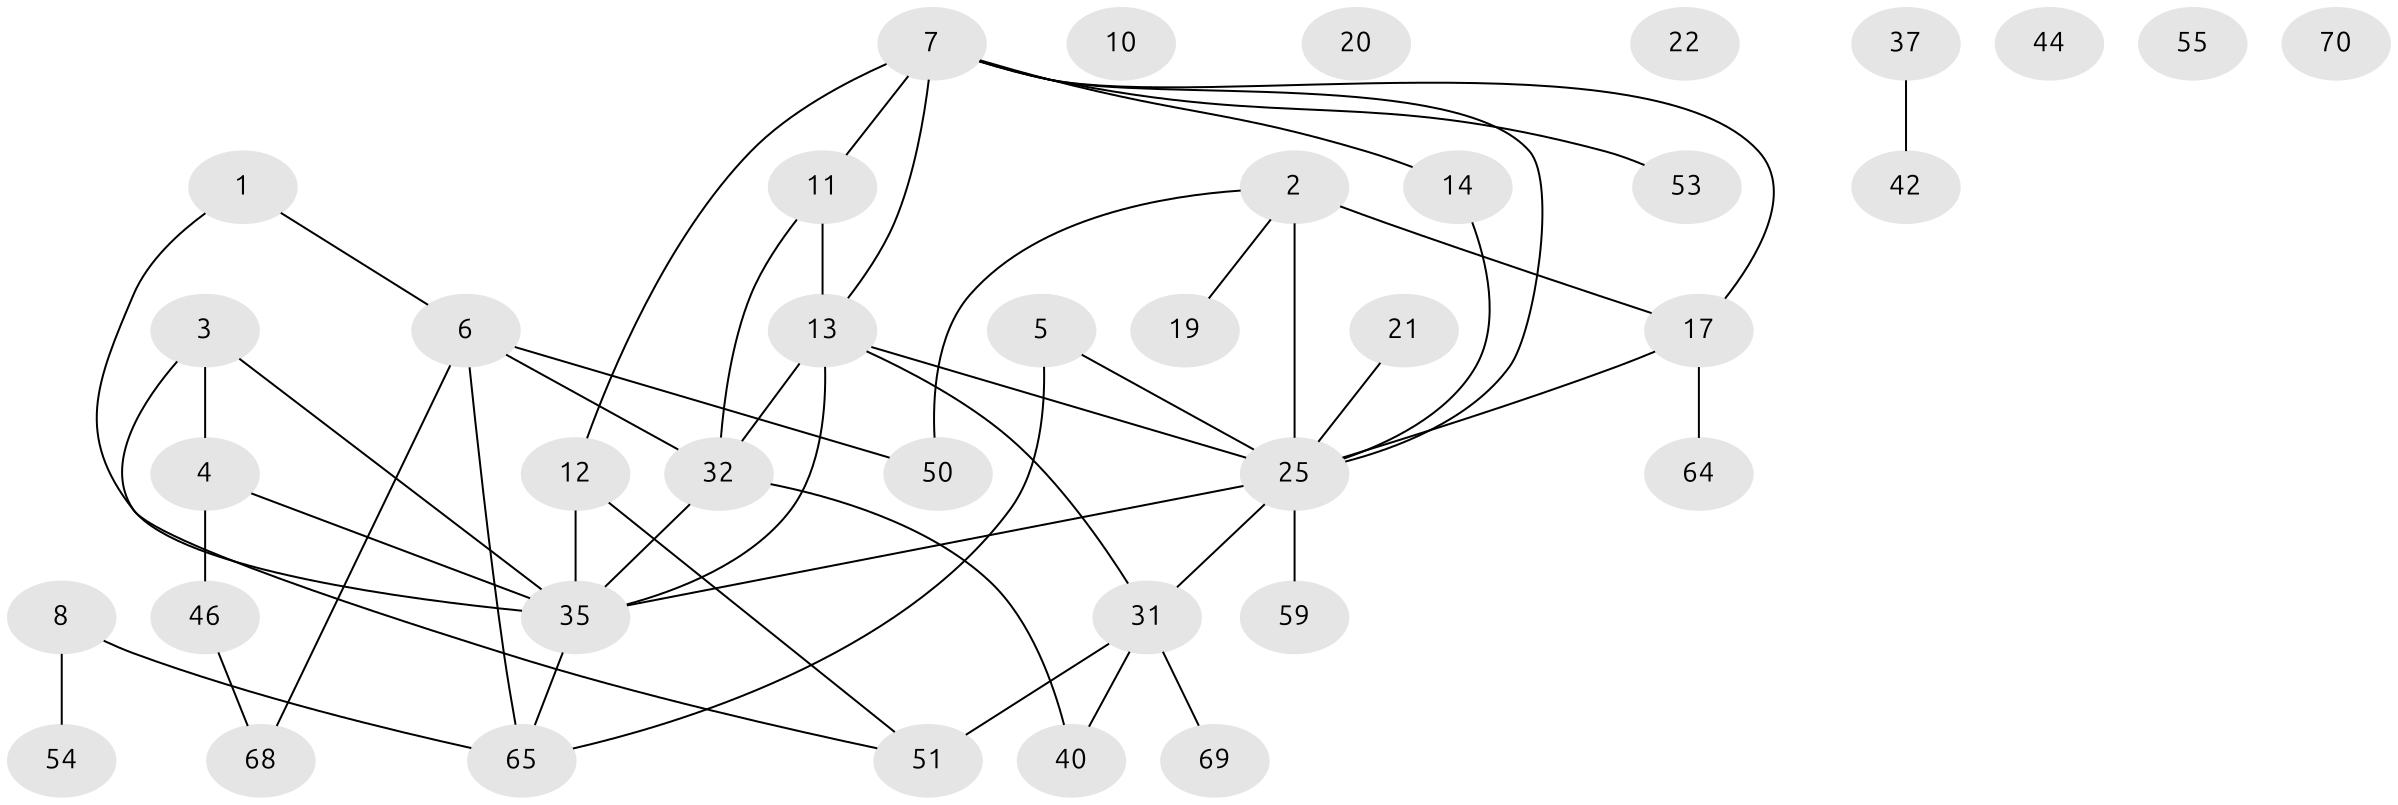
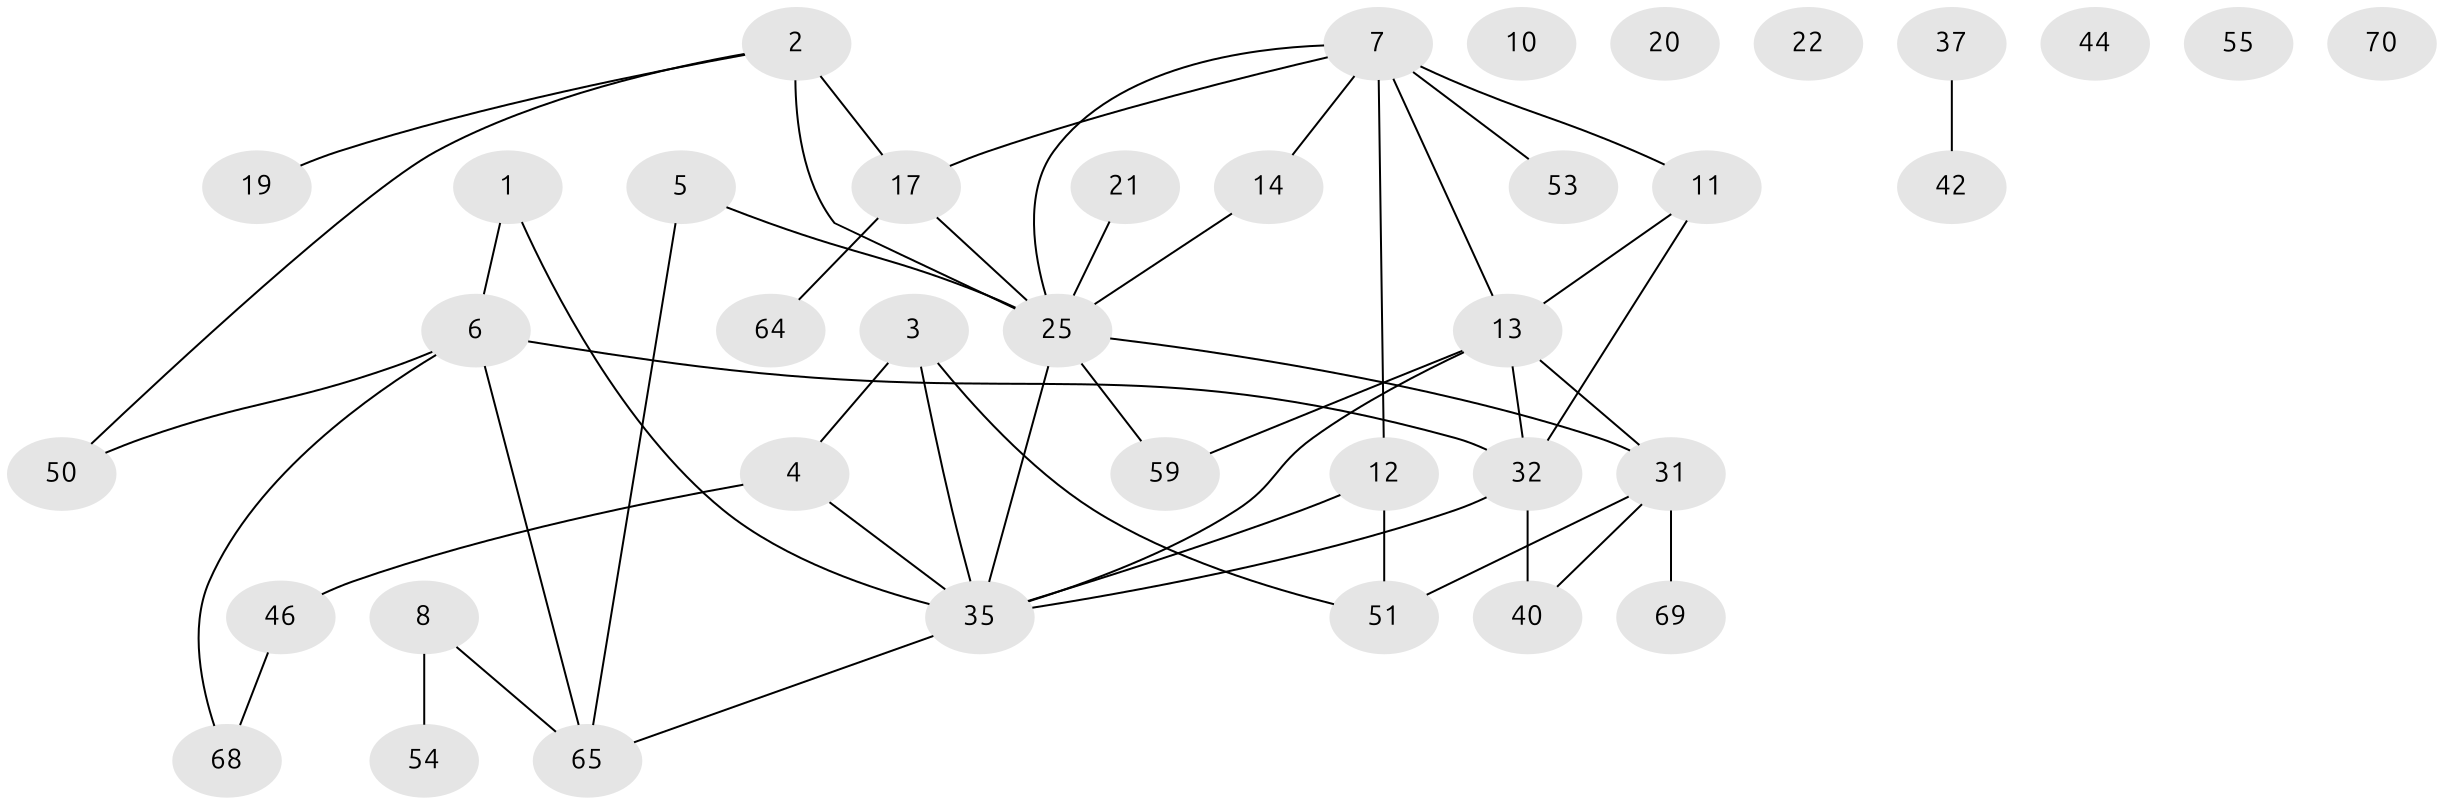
(1059, 402) -> (1349, 397)
